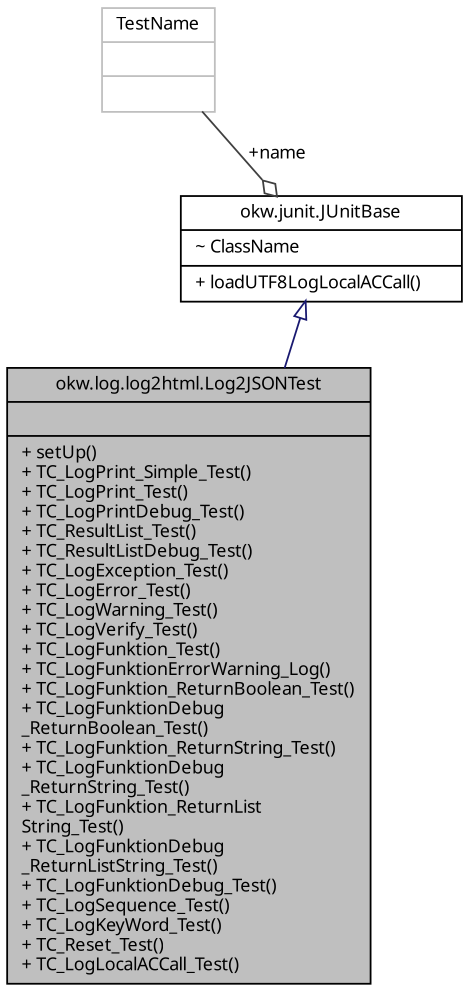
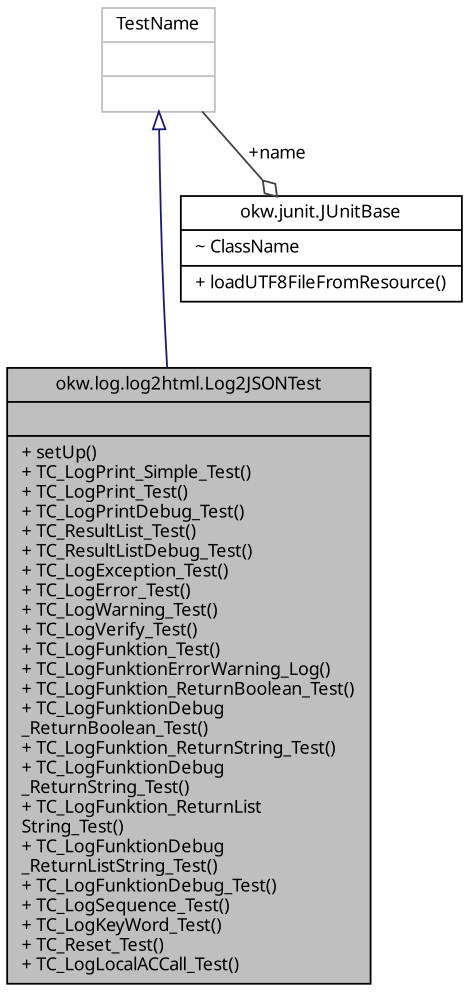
(309, 283) -> (321, 283)
(292, 343) -> (162, 249)
